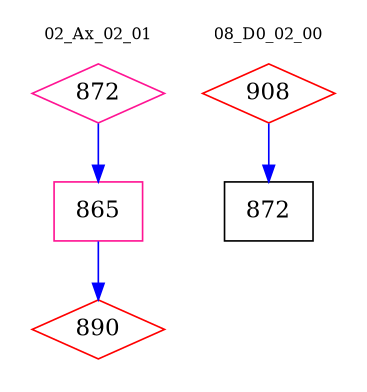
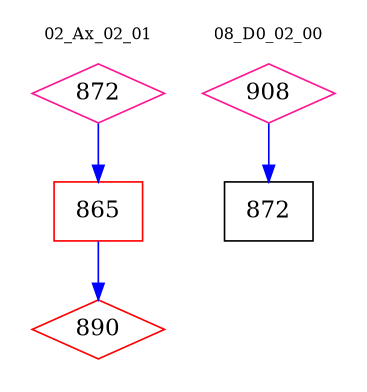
(269, 93) -> (269, 93)
(98, 211) -> (98, 211)
